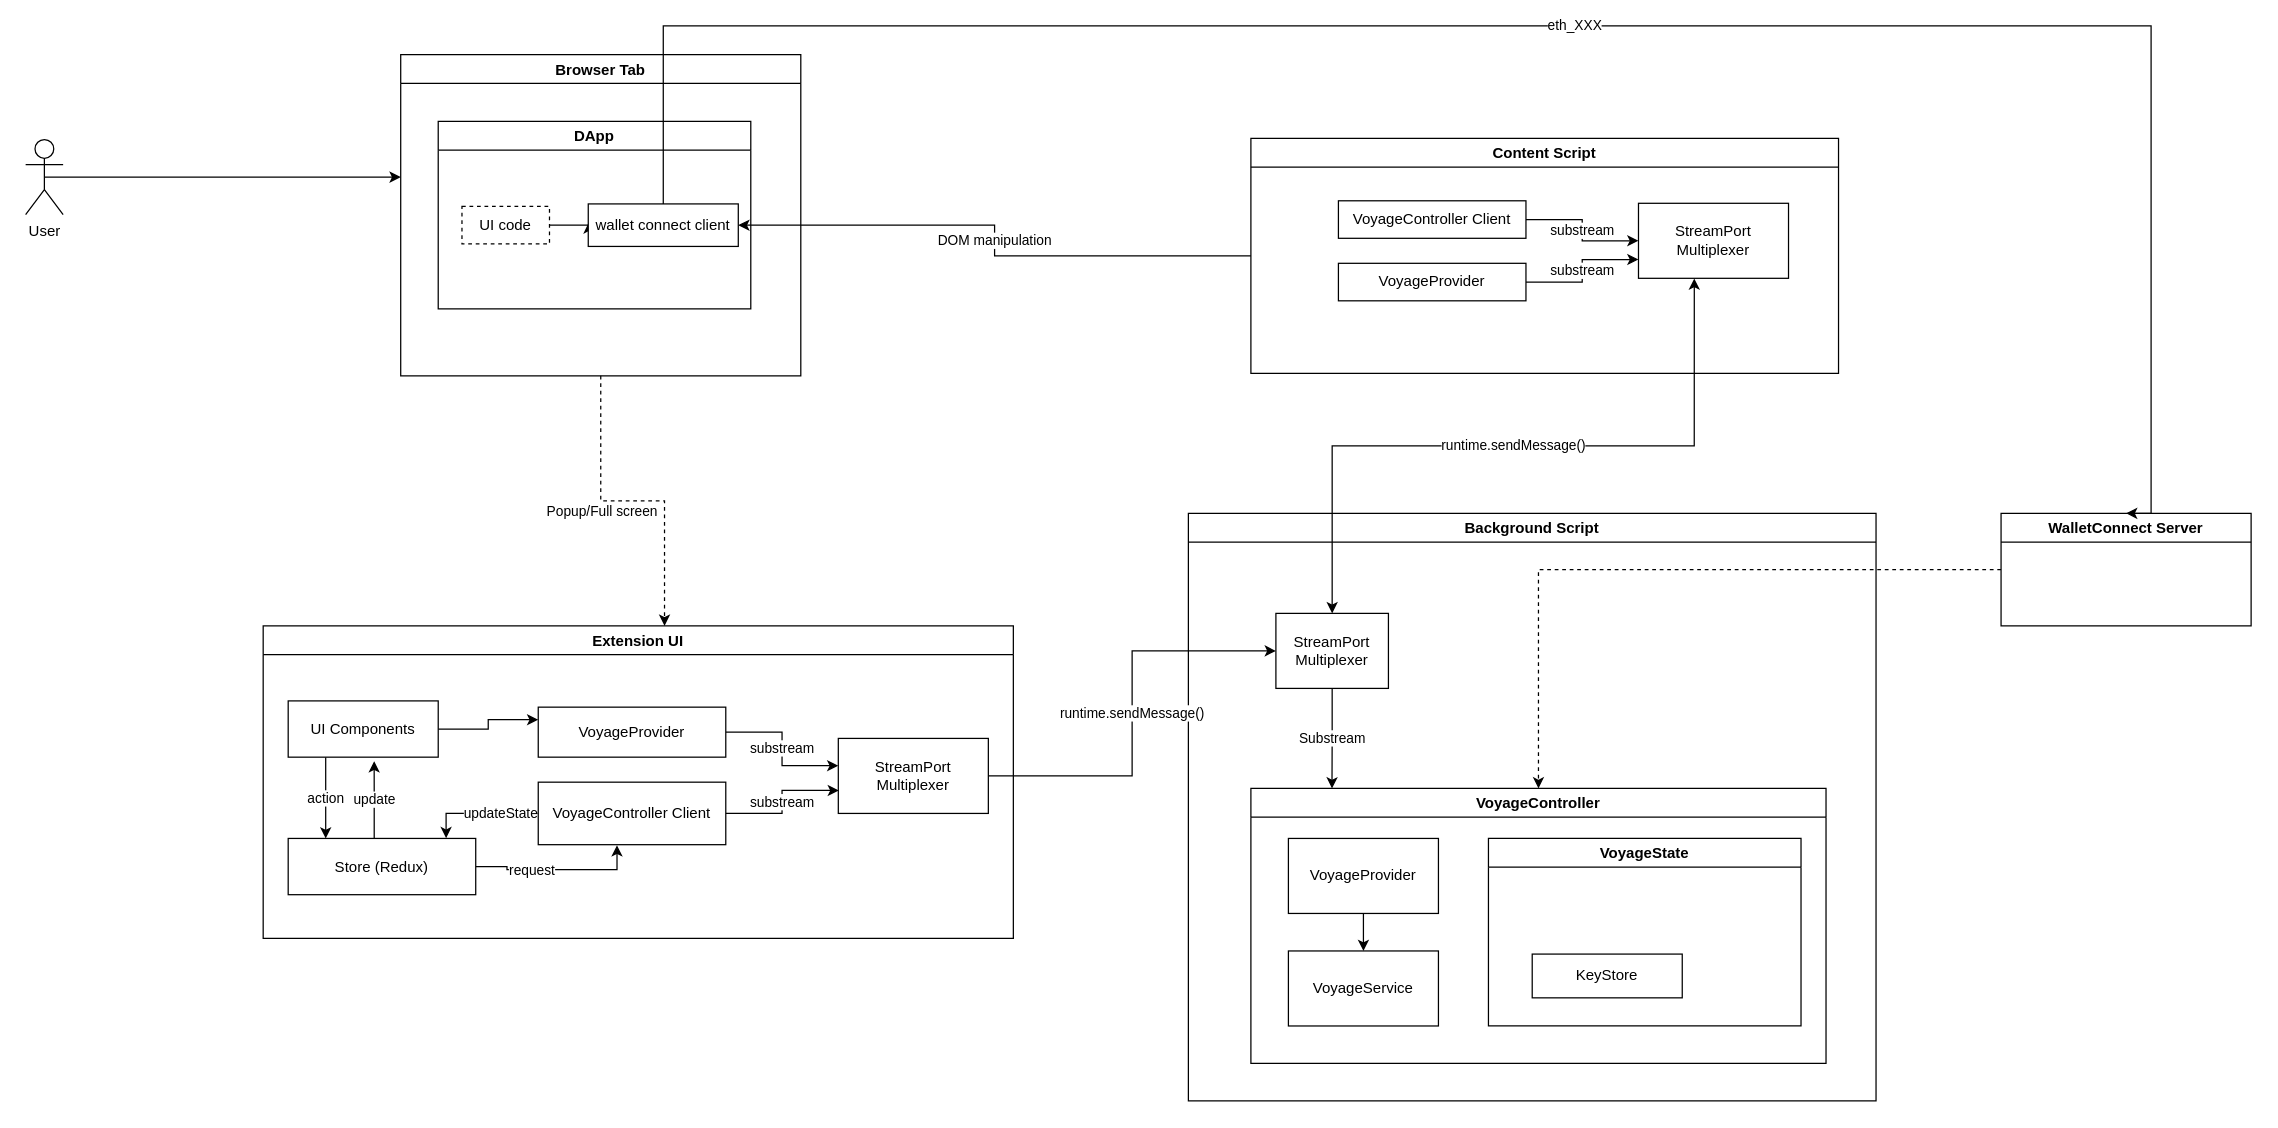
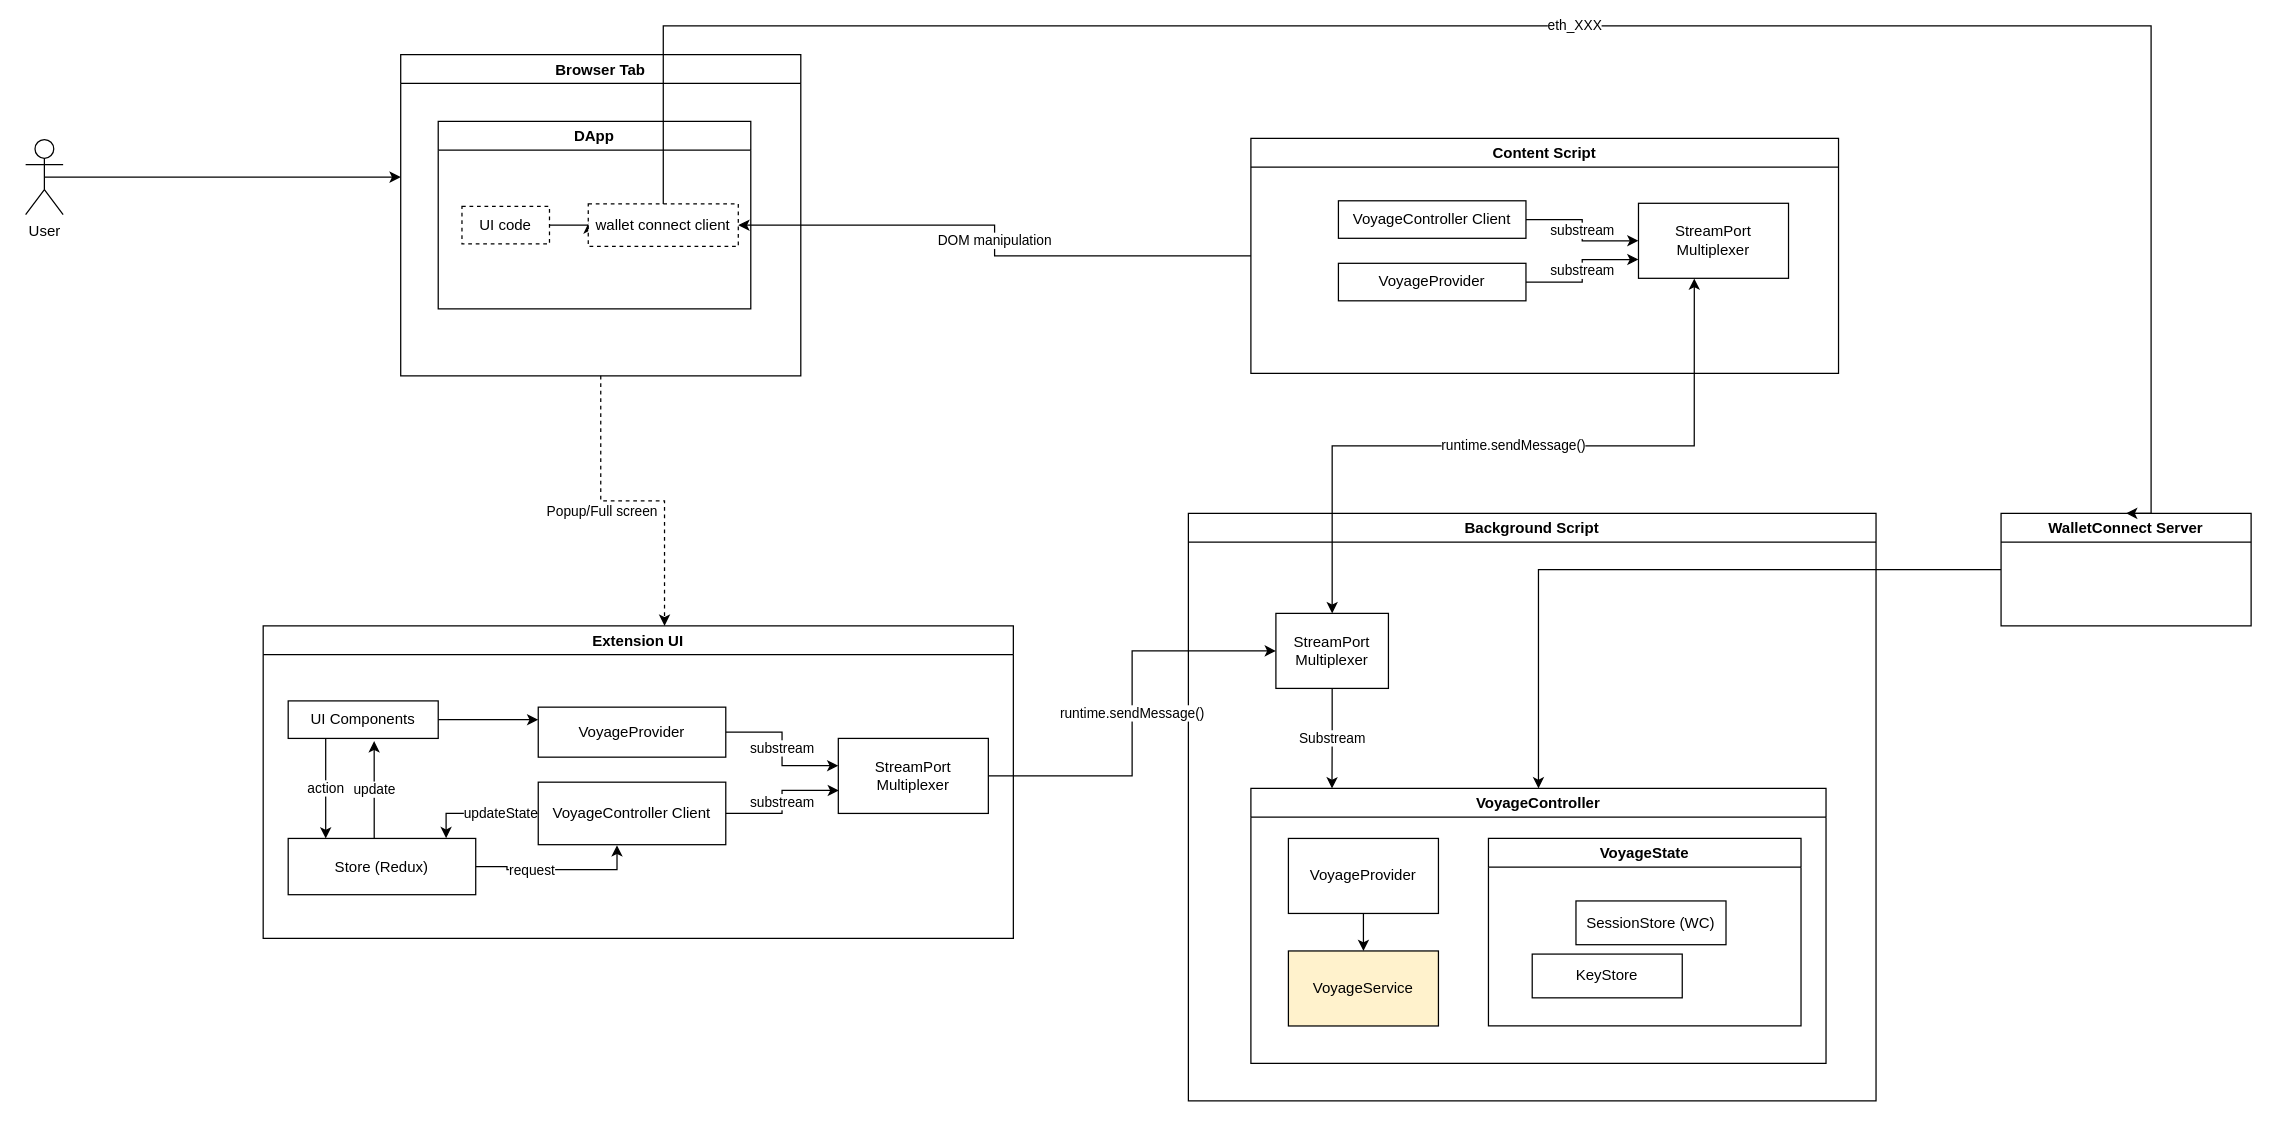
(663, 225) -> (663, 225)
(1663, 569) -> (1663, 569)
(363, 729) -> (363, 719)
none -> (1651, 923)
(1363, 988) -> (1363, 988)
